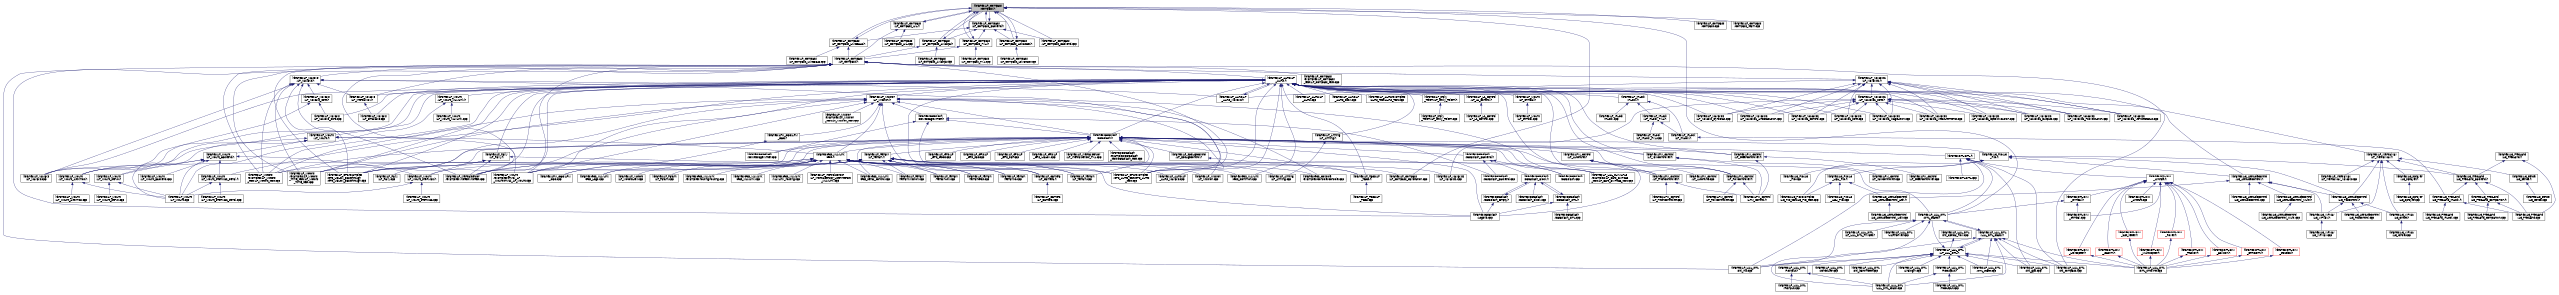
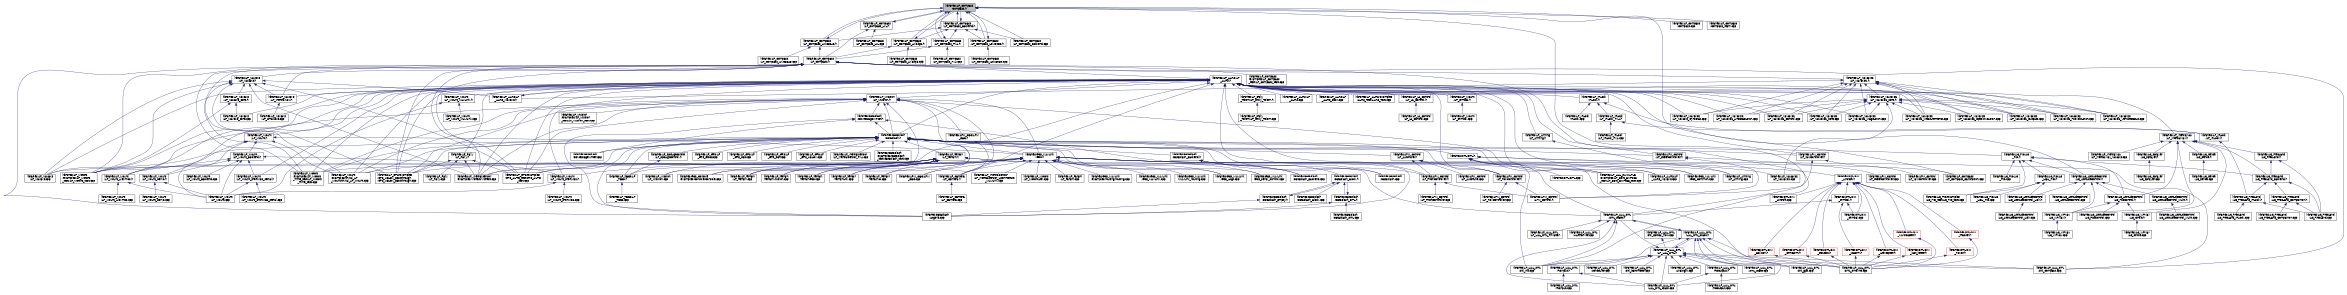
none -> (2223, 146)
(2113, 207) -> (1842, 228)
